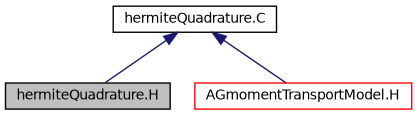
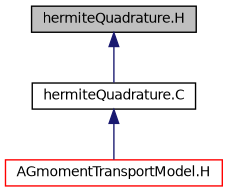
(136, 62) -> (114, 65)
